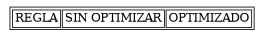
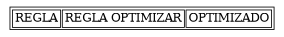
(113, 18) -> (123, 18)
